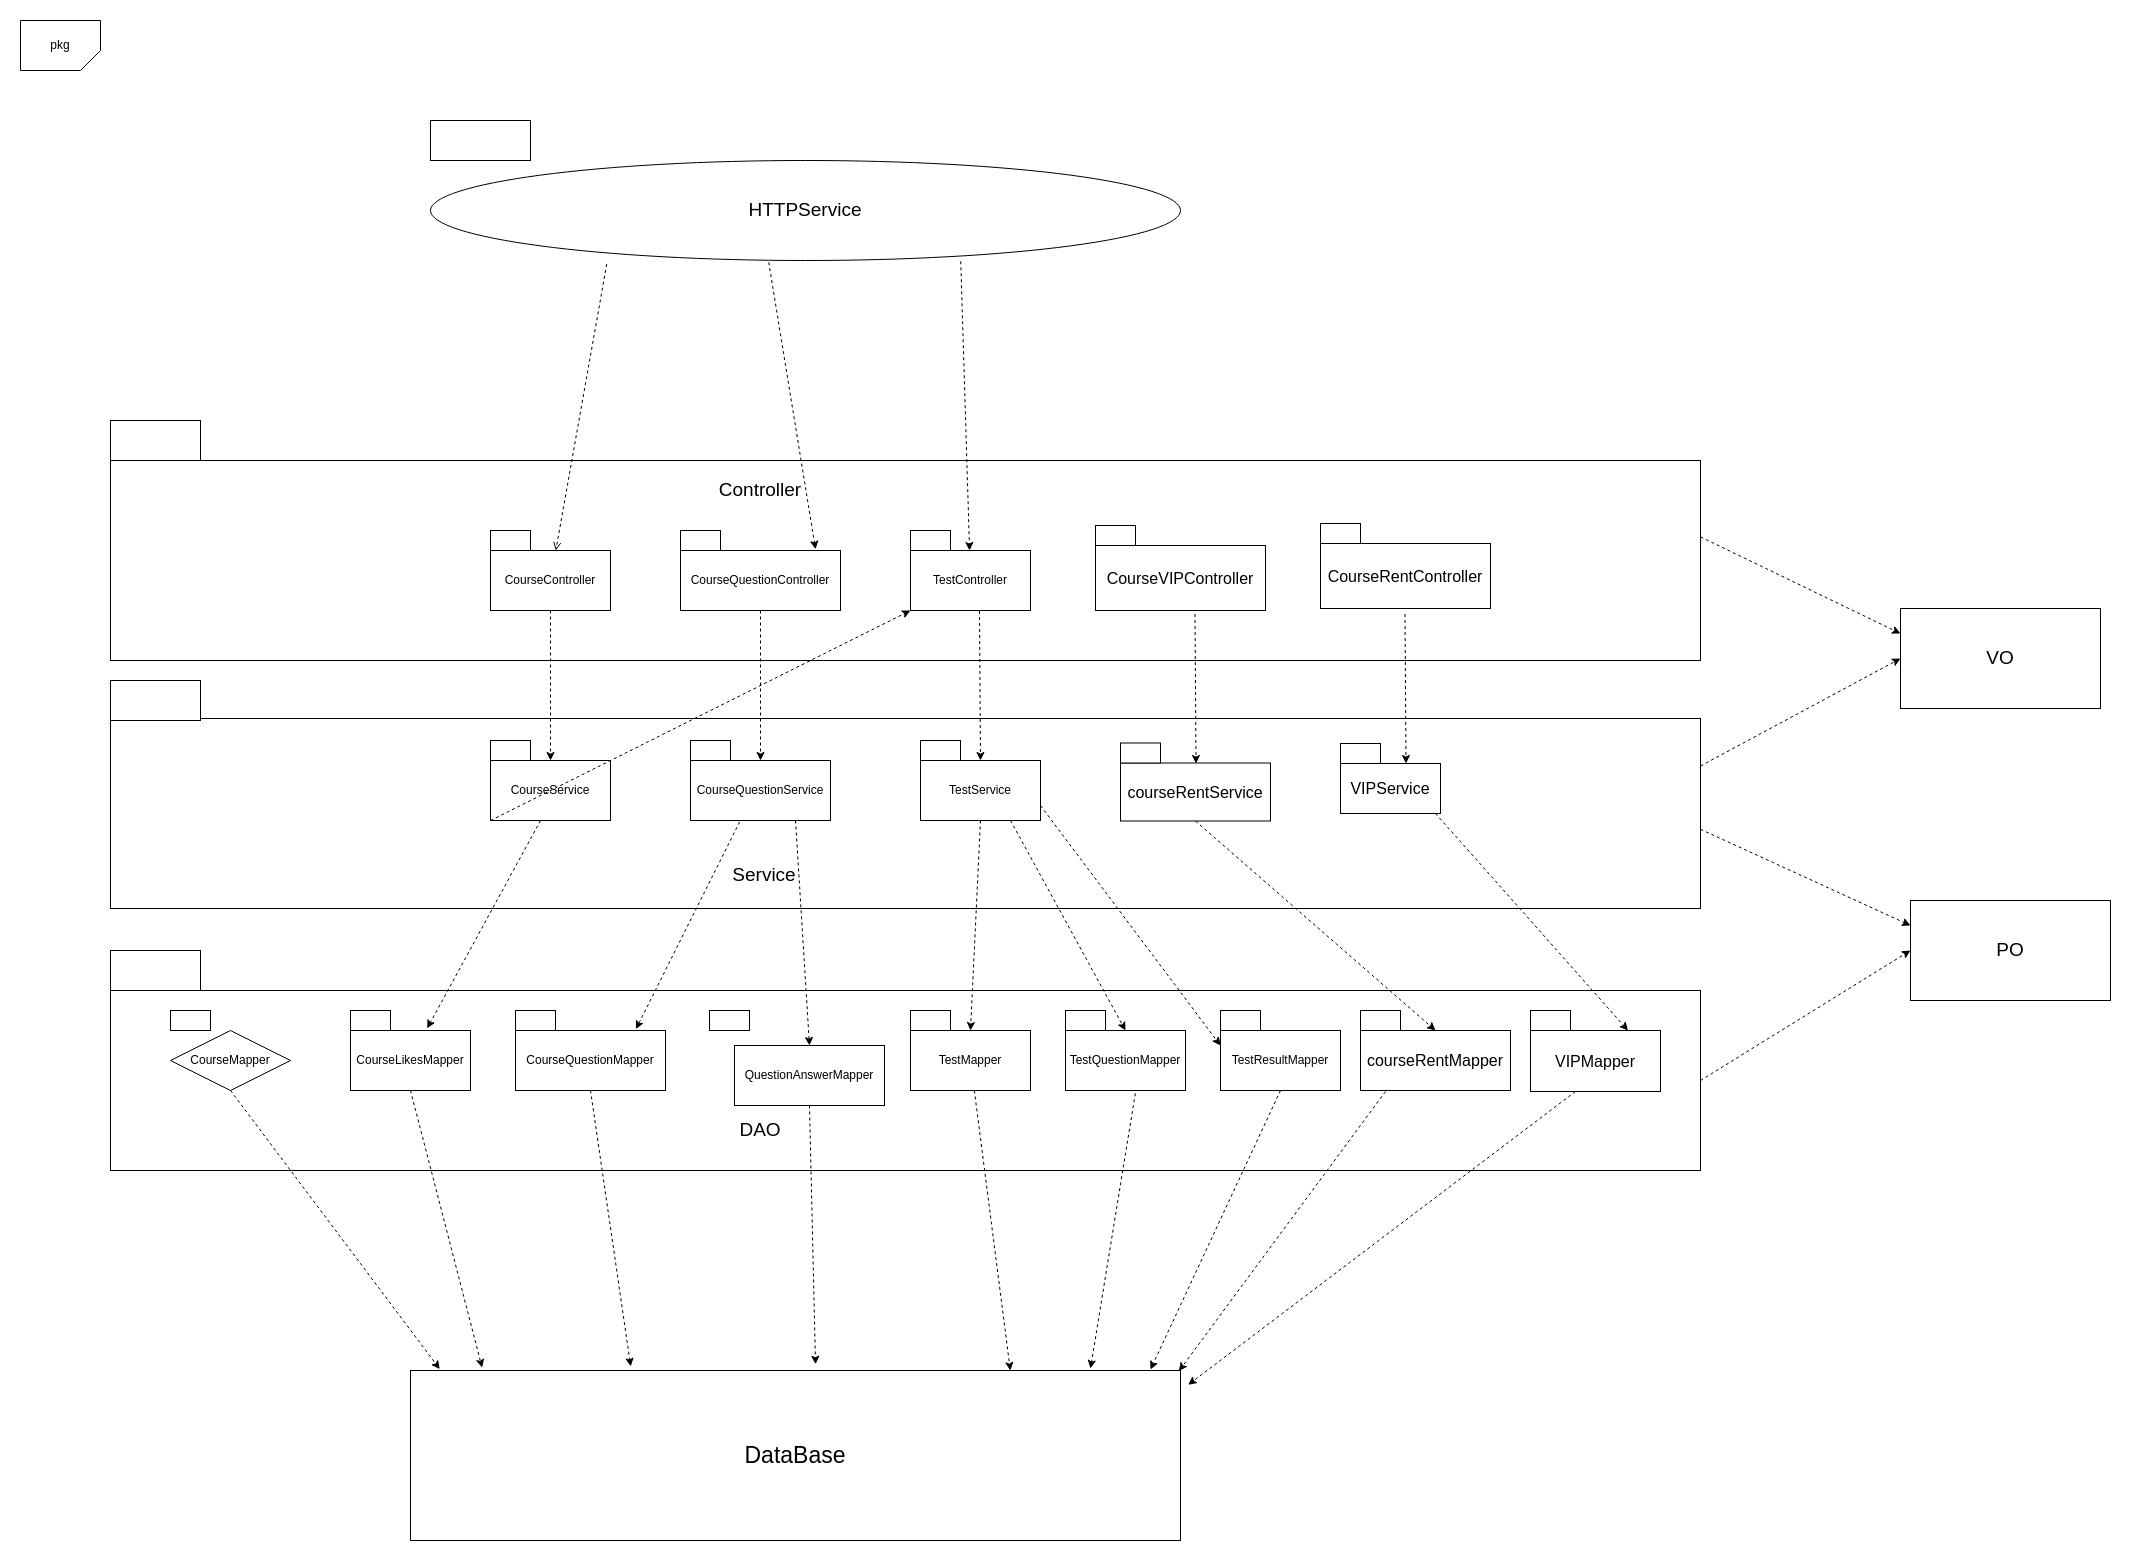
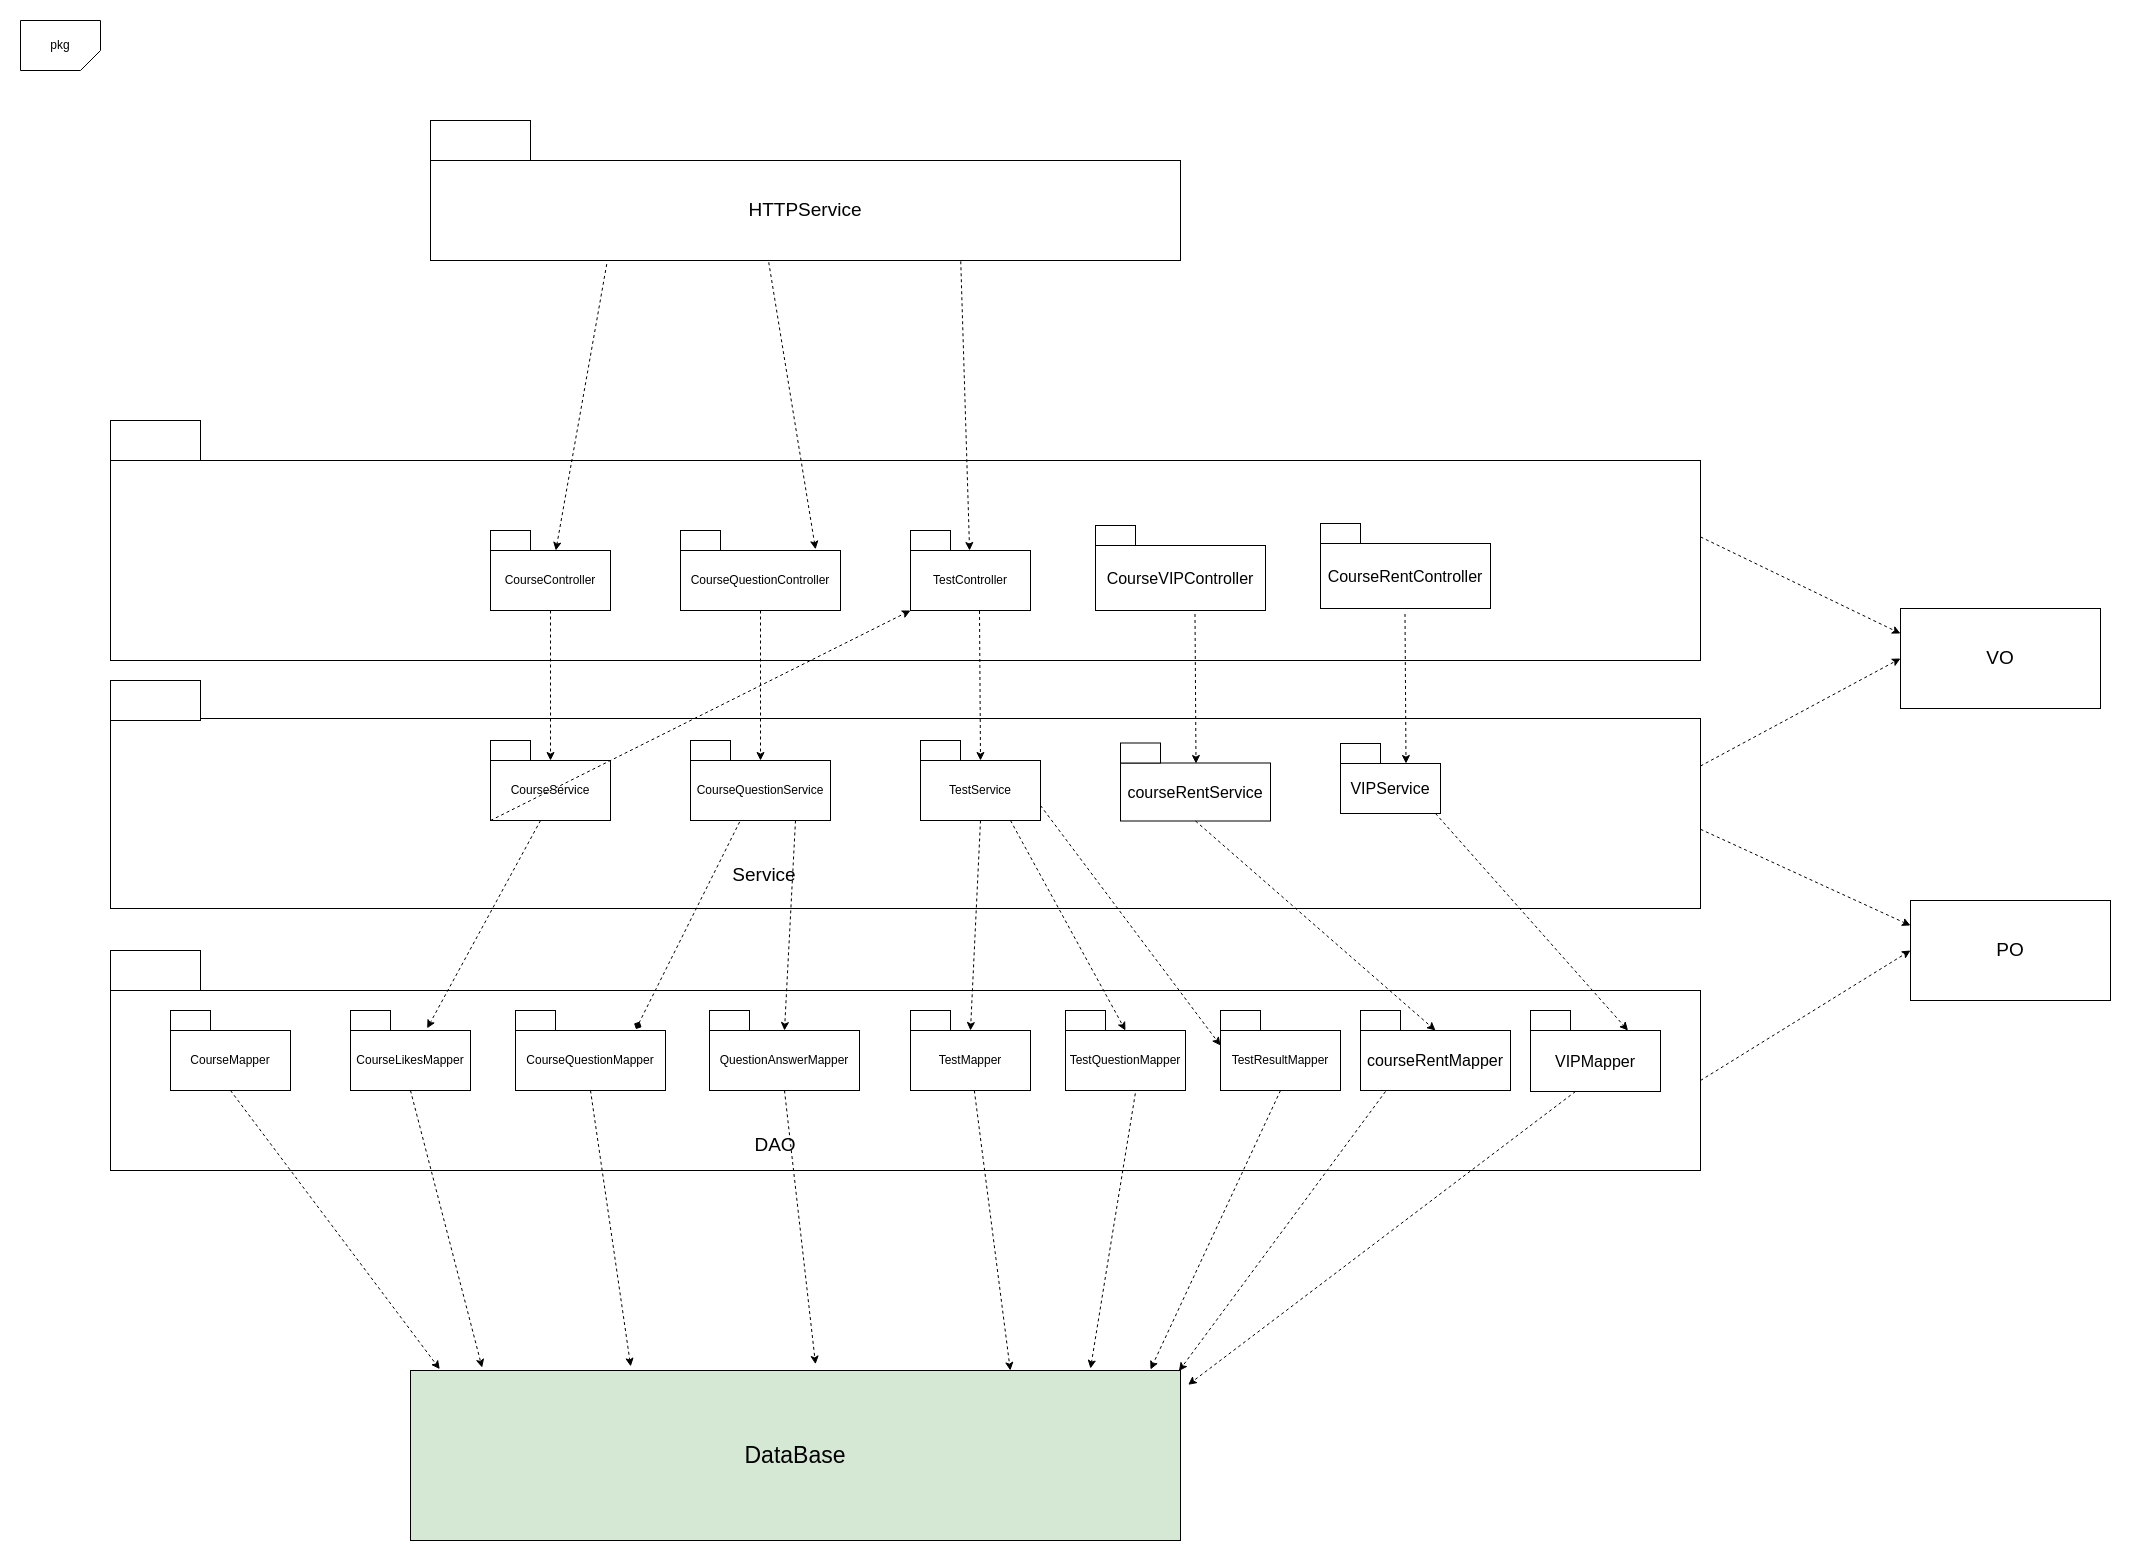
(806, 211) -> (806, 211)
(761, 491) -> none
(557, 544) -> (557, 542)
(640, 1022) -> (640, 1021)
(231, 1061) -> (231, 1061)
(810, 1076) -> (785, 1061)
(761, 1131) -> (776, 1146)
(796, 1456) -> (796, 1456)
